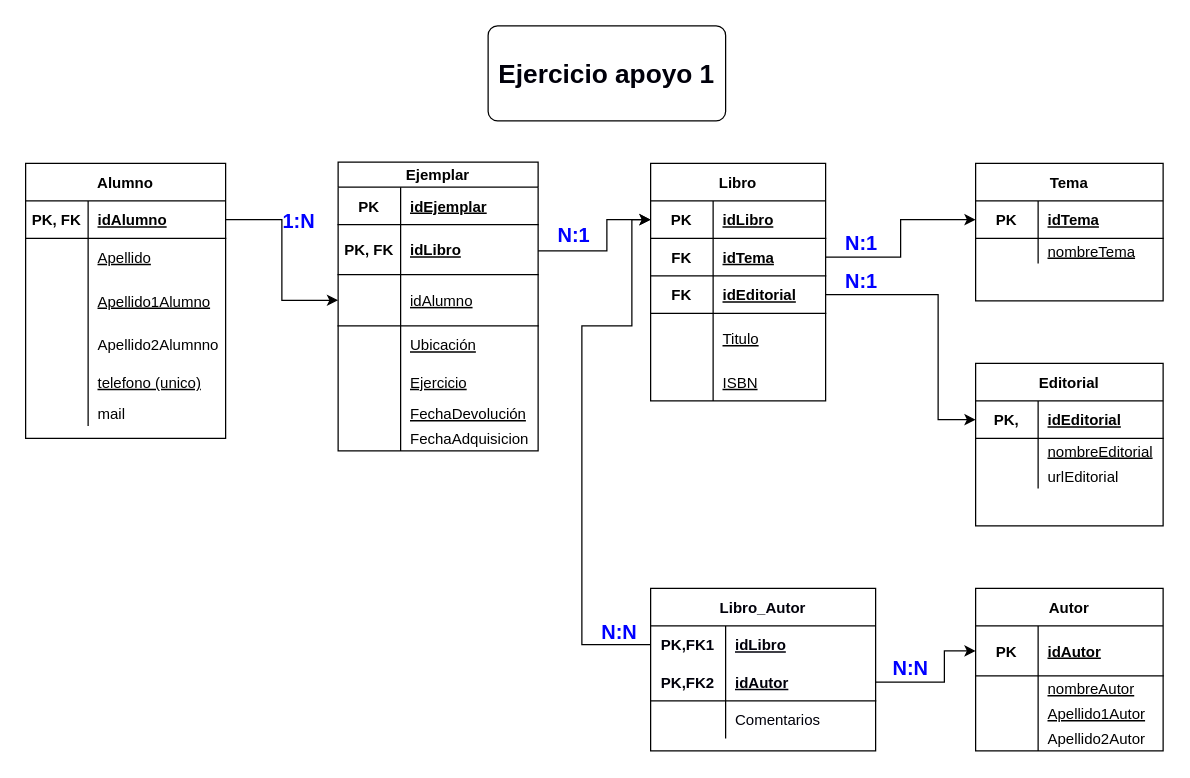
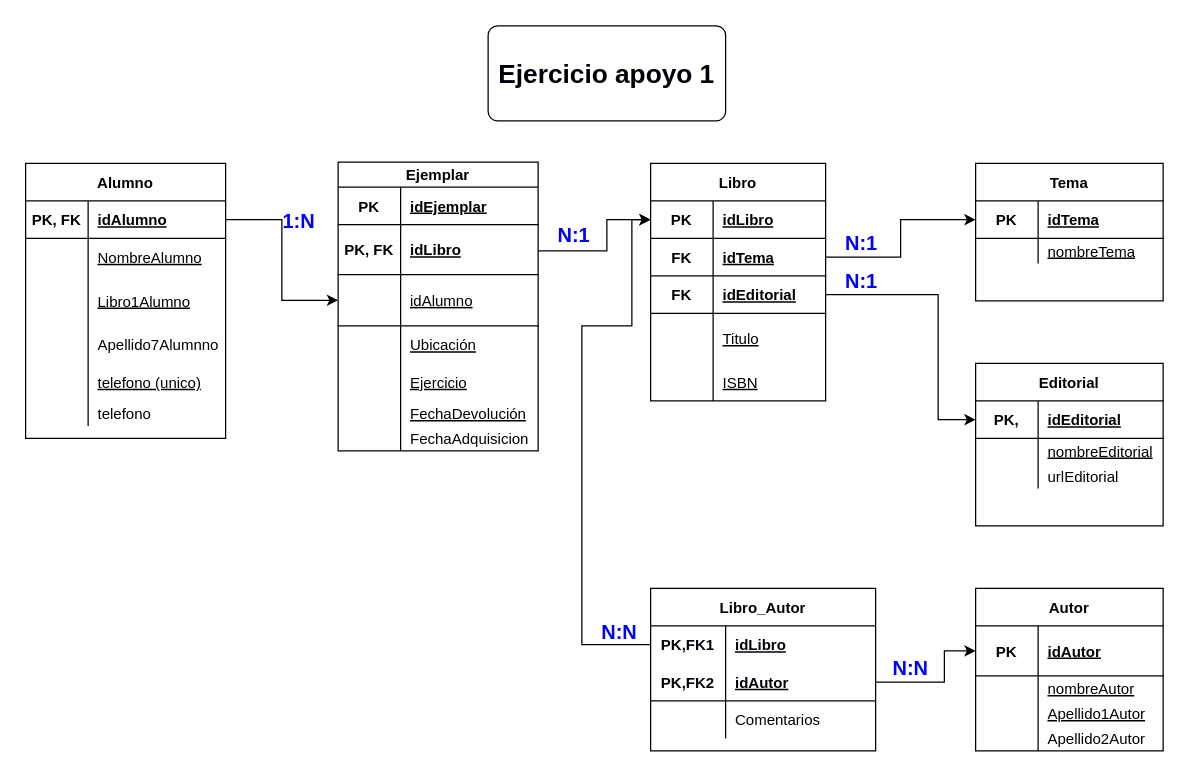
(125, 258) -> (146, 258)
(153, 301) -> (144, 301)
(157, 345) -> (157, 345)
(110, 414) -> (129, 414)
